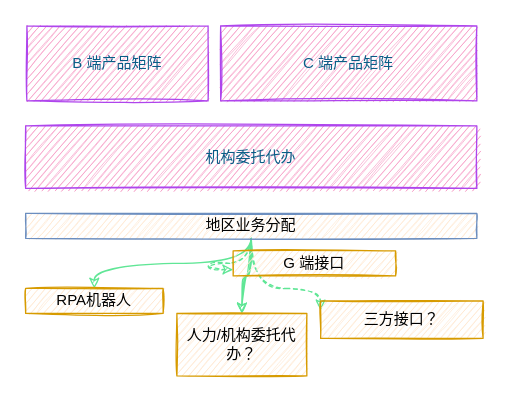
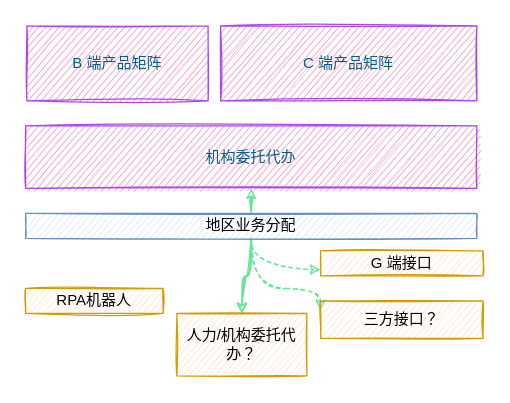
(251, 226) -> (251, 226)
(160, 263) -> (251, 199)
(314, 263) -> (402, 263)
